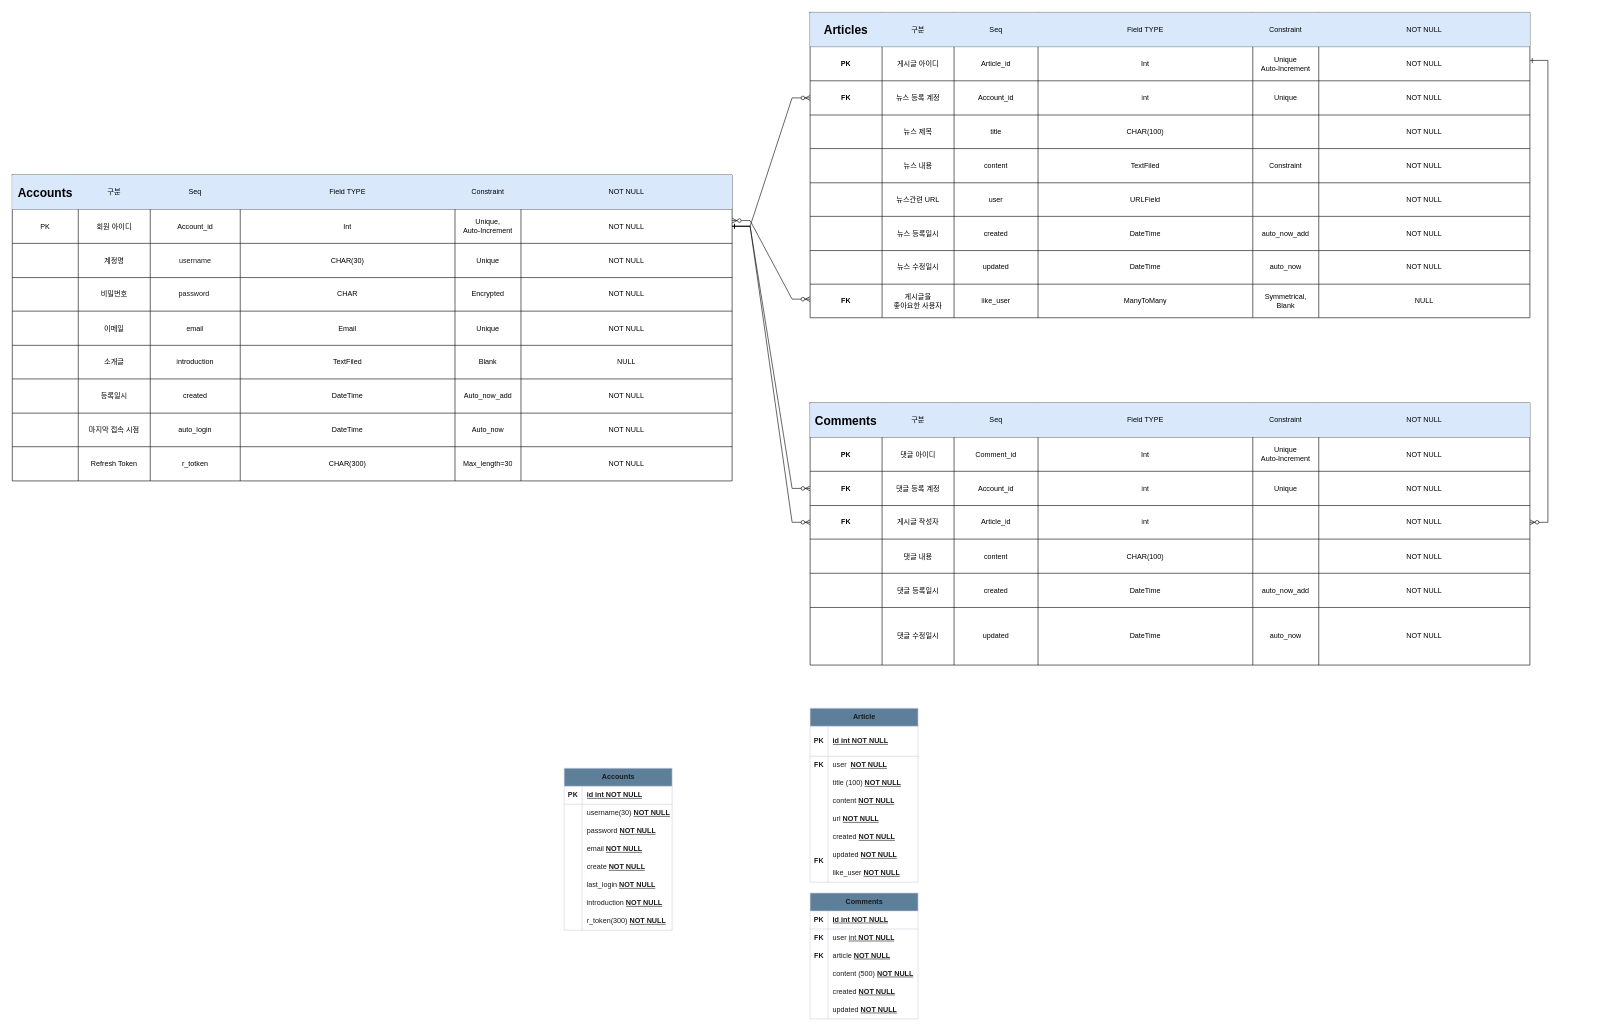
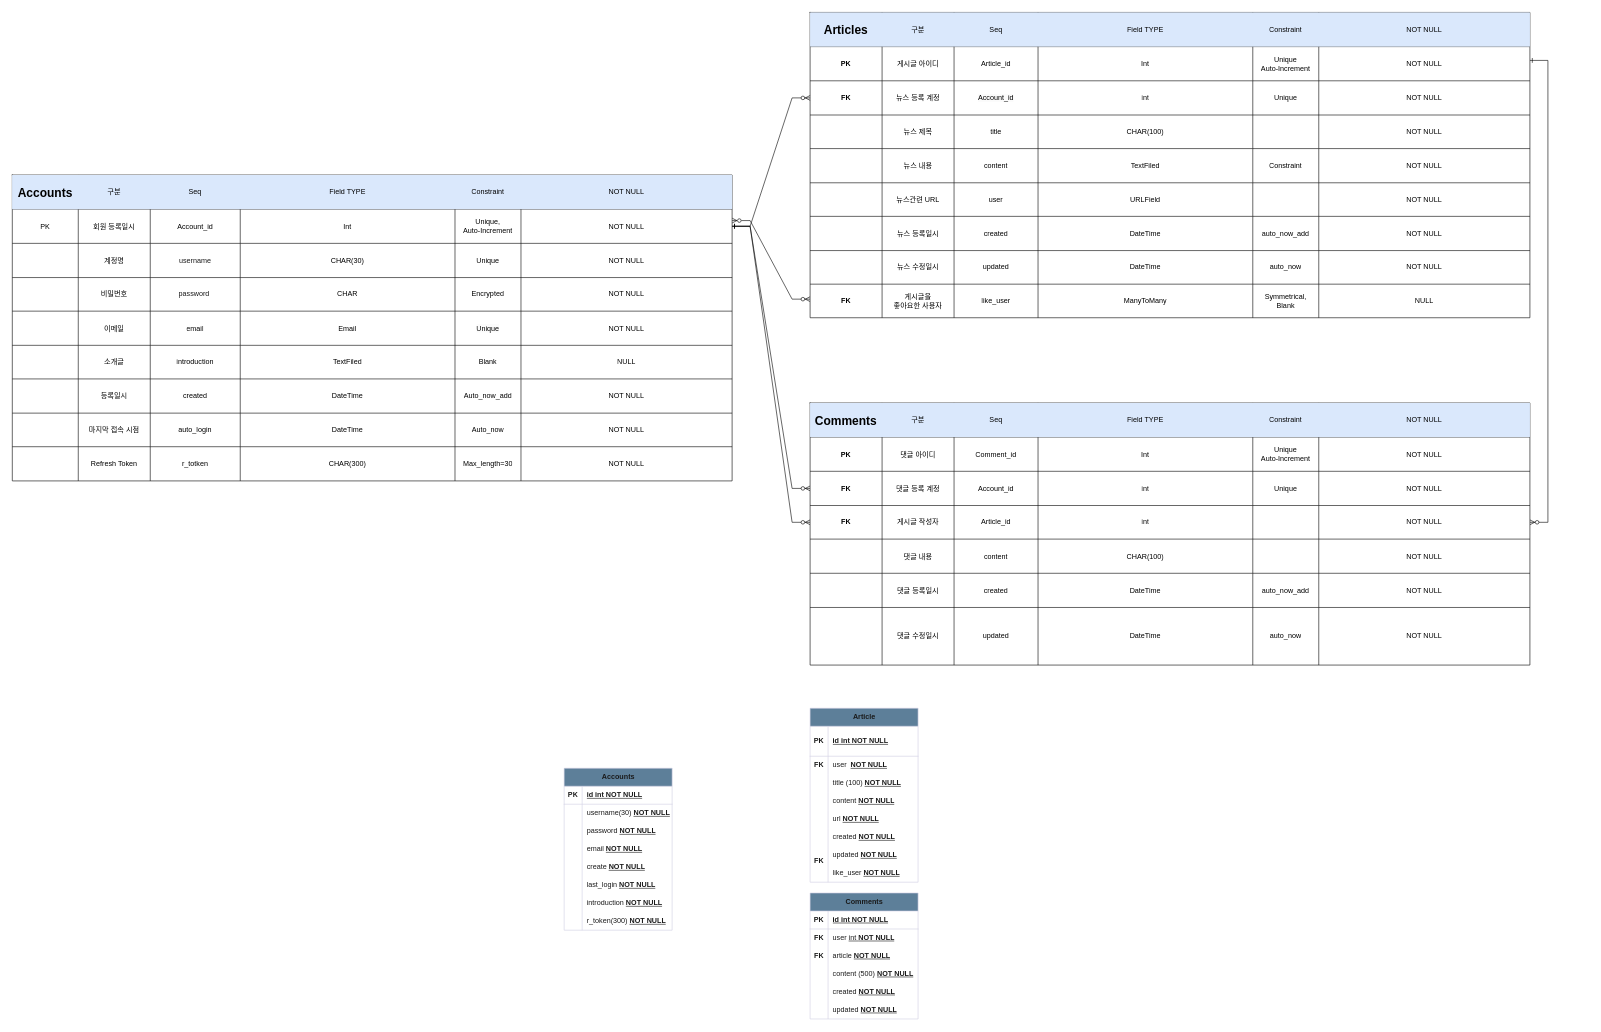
(114, 227) -> (114, 227)
